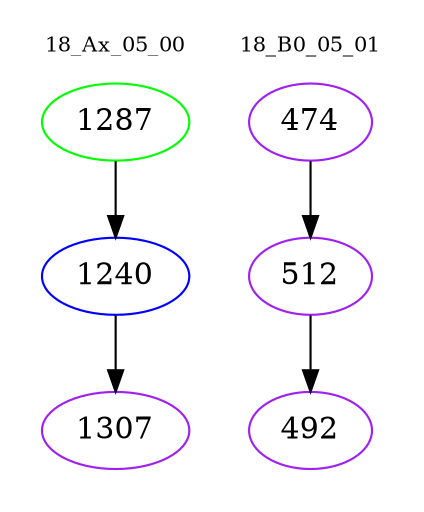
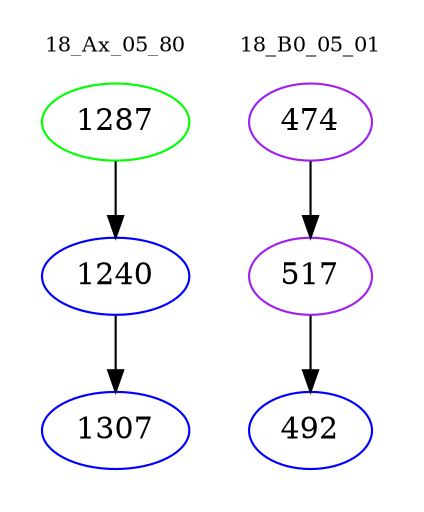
(116, 46) -> (116, 46)
(311, 276) -> (311, 276)
(116, 430) -> (116, 430)
(311, 430) -> (311, 430)
